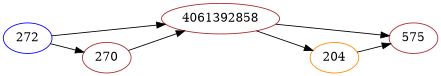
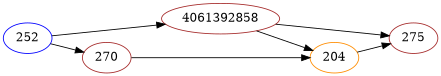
(28, 38) -> (28, 38)
(414, 38) -> (414, 38)
(152, 42) -> (216, 58)
